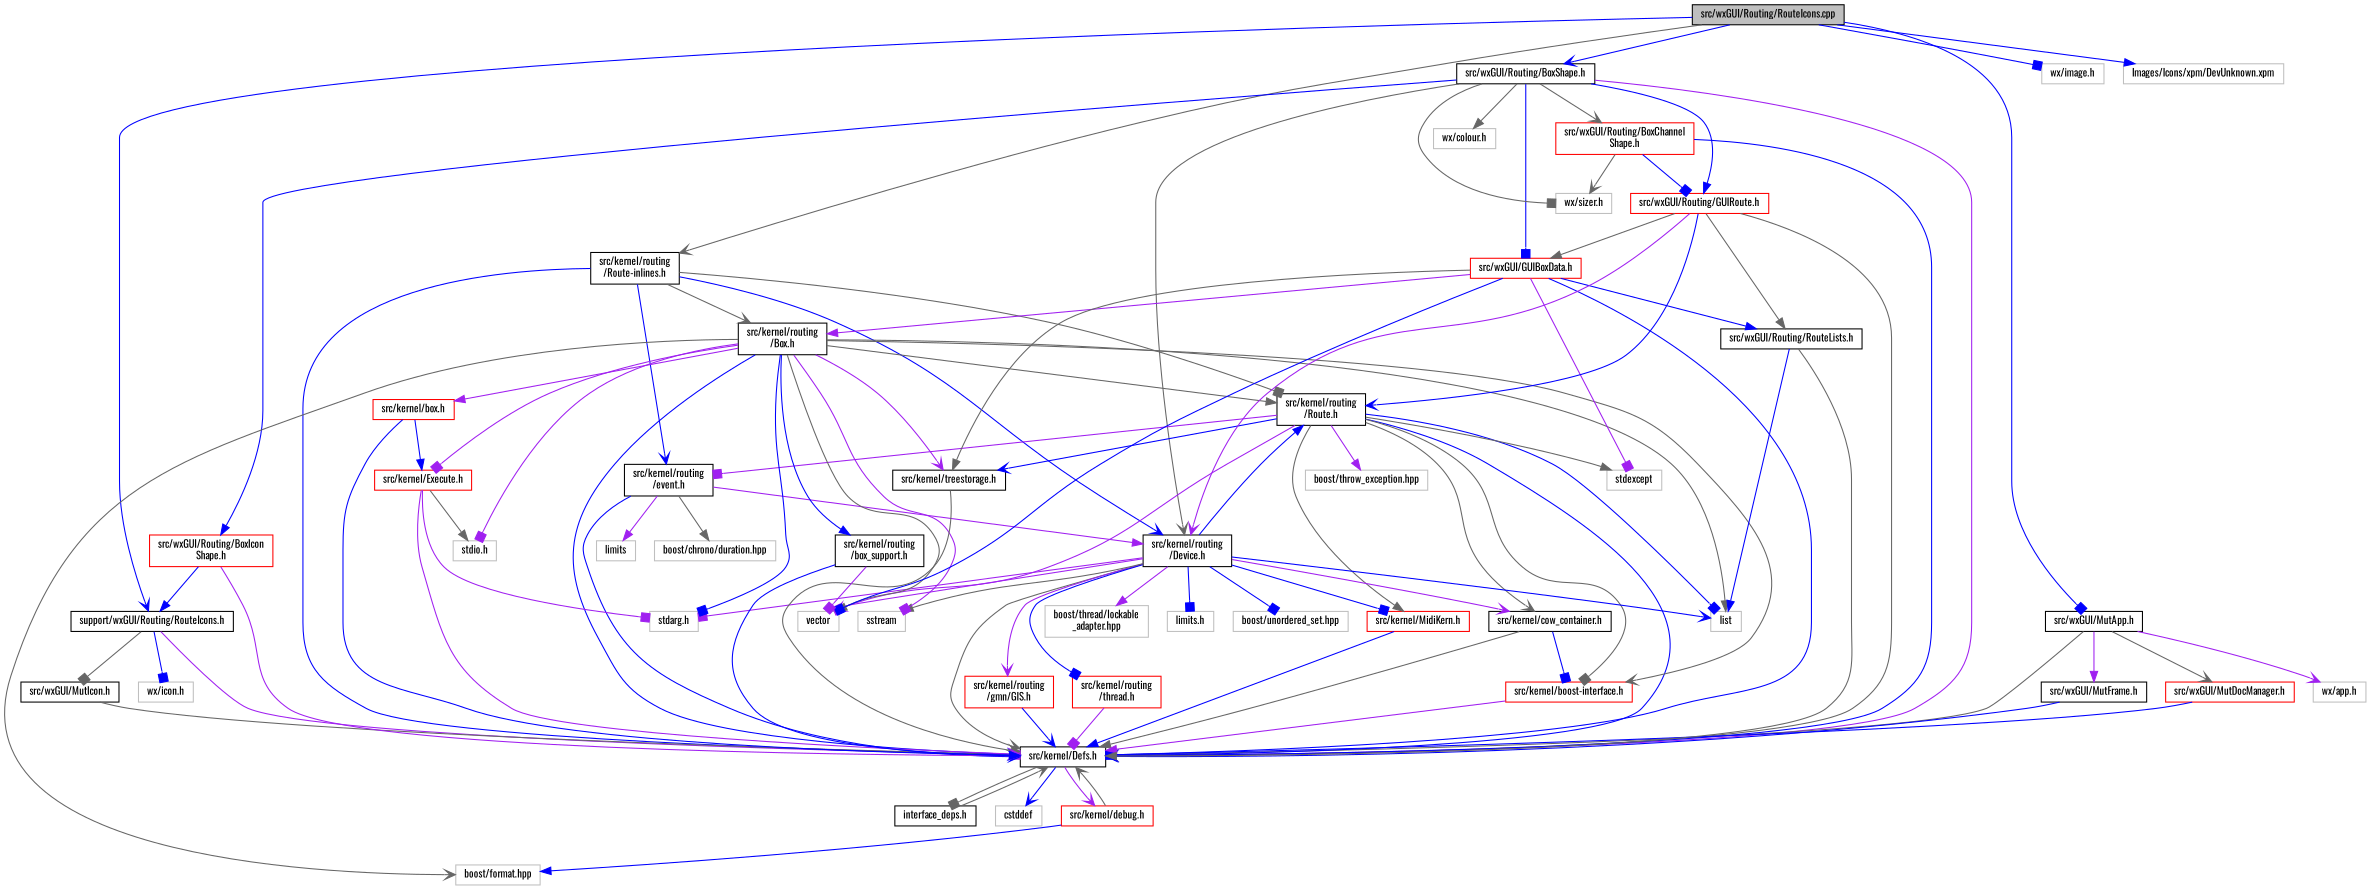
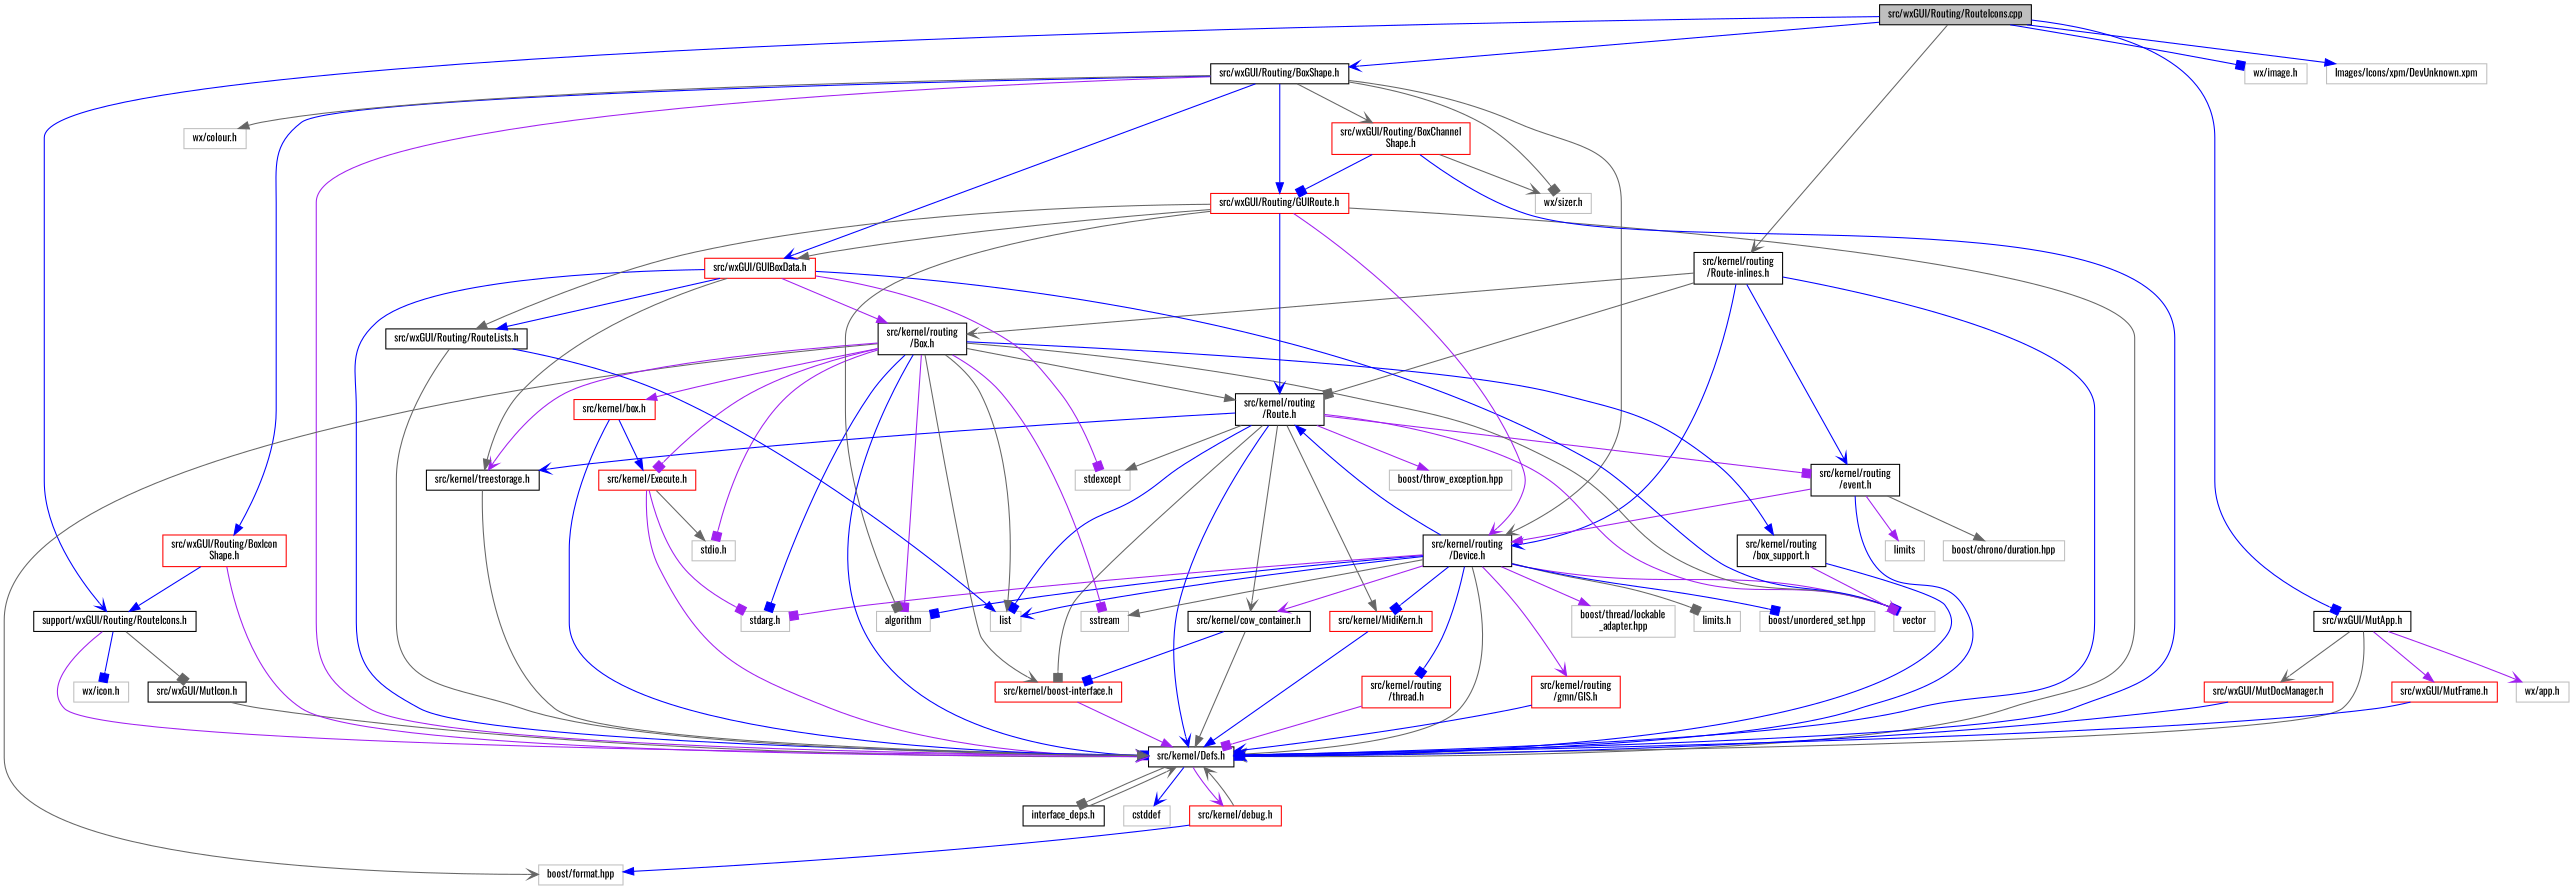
(1526, 166) -> (1025, 169)
(1189, 584) -> (1601, 583)
none -> (903, 621)
(2094, 692) -> (2445, 692)
